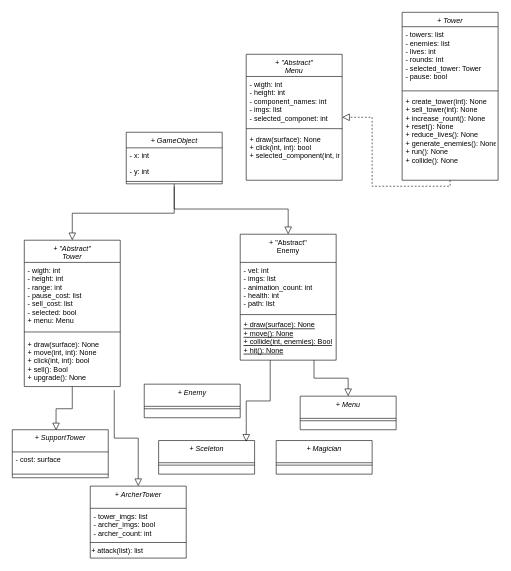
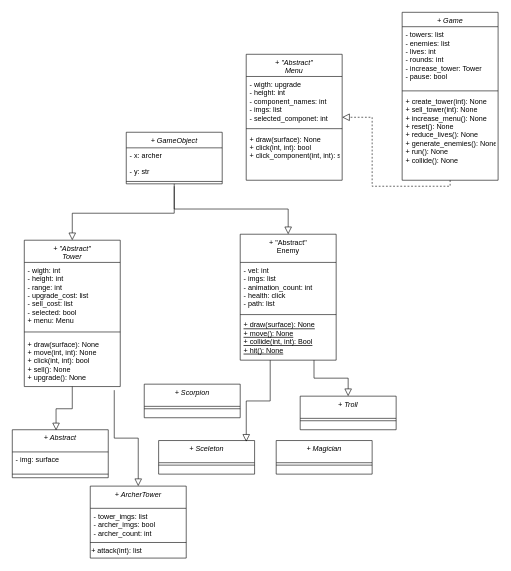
(450, 20) -> (450, 20)
(429, 35) -> (429, 35)
(269, 85) -> (278, 85)
(452, 101) -> (452, 101)
(289, 139) -> (289, 139)
(142, 156) -> (149, 156)
(142, 172) -> (143, 172)
(47, 271) -> (47, 271)
(259, 271) -> (259, 271)
(283, 325) -> (283, 325)
(67, 344) -> (67, 344)
(192, 392) -> (192, 392)
(348, 404) -> (348, 404)
(60, 438) -> (60, 438)
(43, 460) -> (40, 460)
(125, 551) -> (124, 551)
